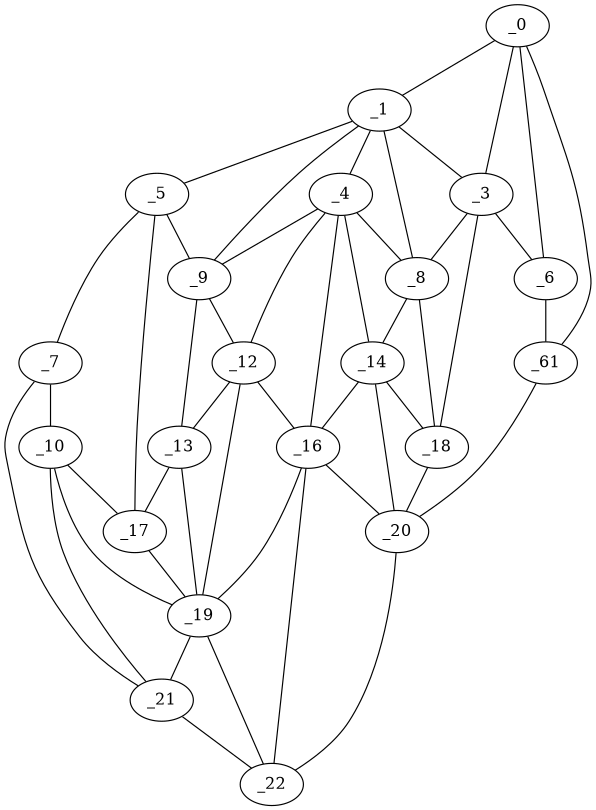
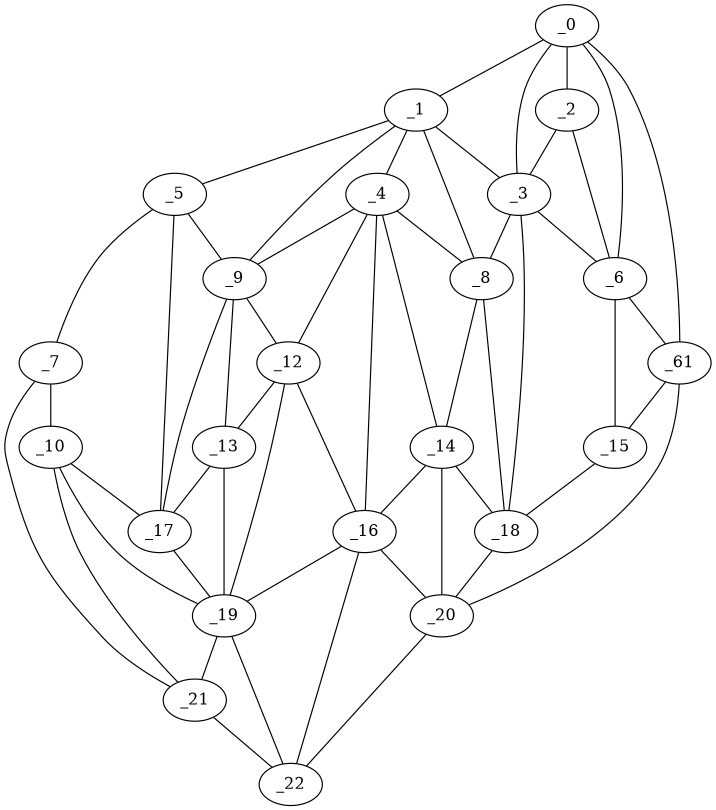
none -> (567, 110)
none -> (189, 403)
none -> (615, 447)
